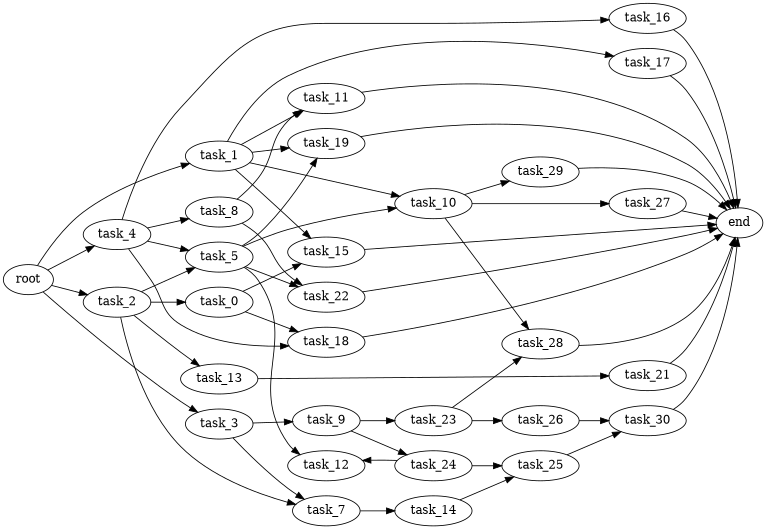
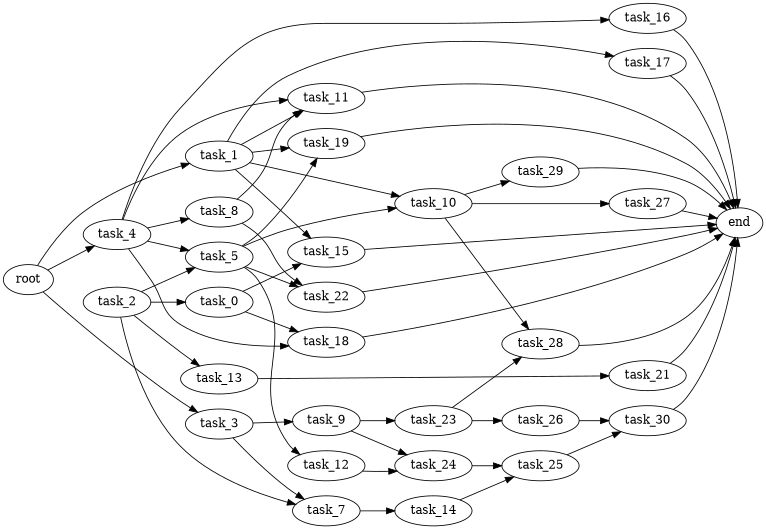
none -> (181, 134)
(66, 289) -> none
(384, 460) -> (376, 471)
